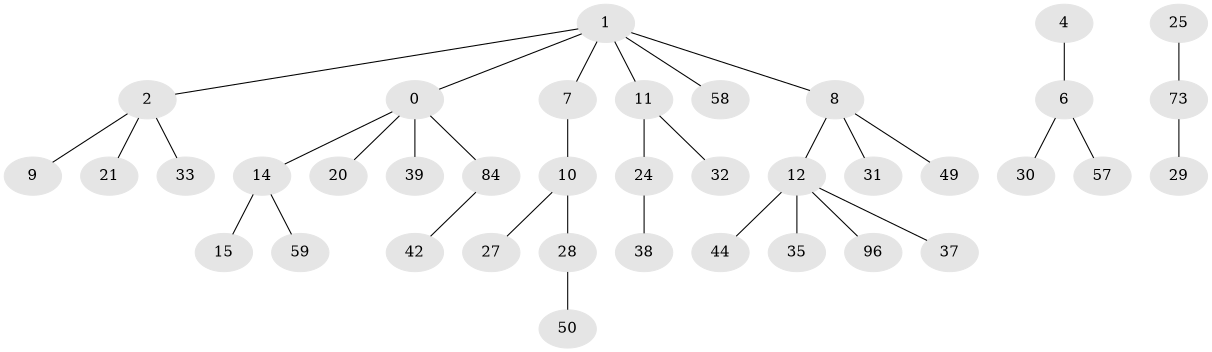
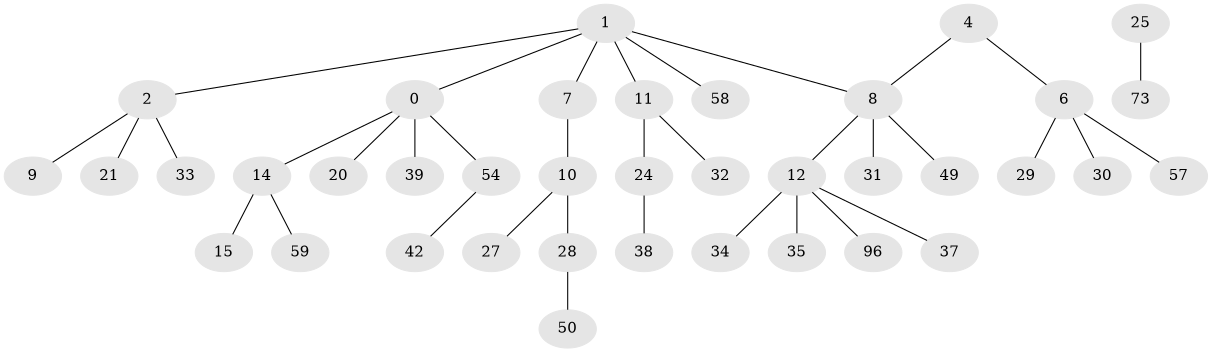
none -> (921, 62)
(1179, 138) -> (1045, 138)
(491, 176) -> (491, 176)
(720, 253) -> (720, 253)
